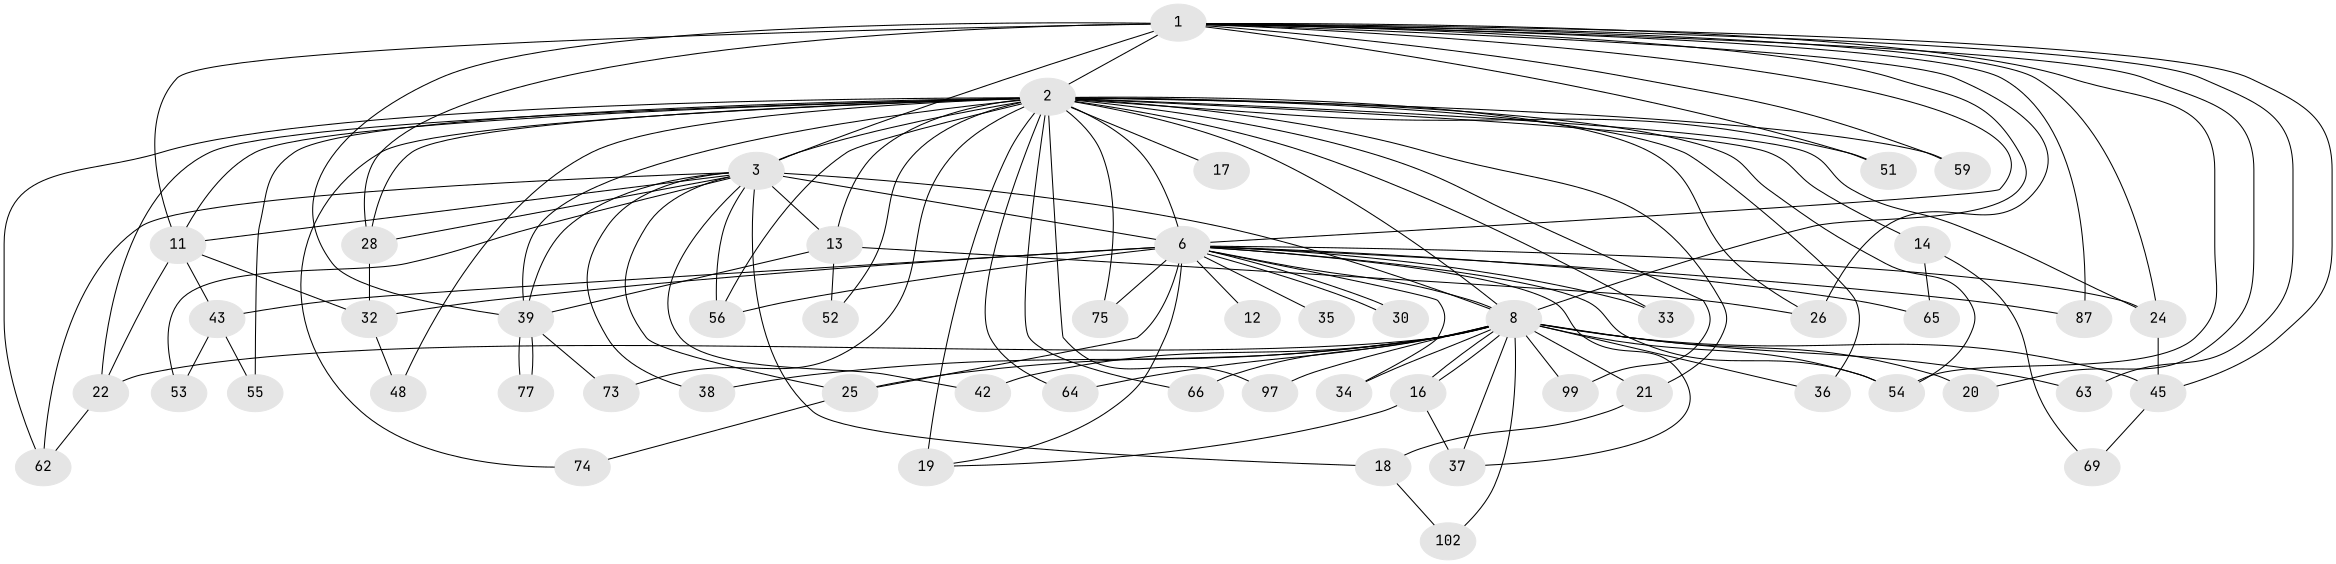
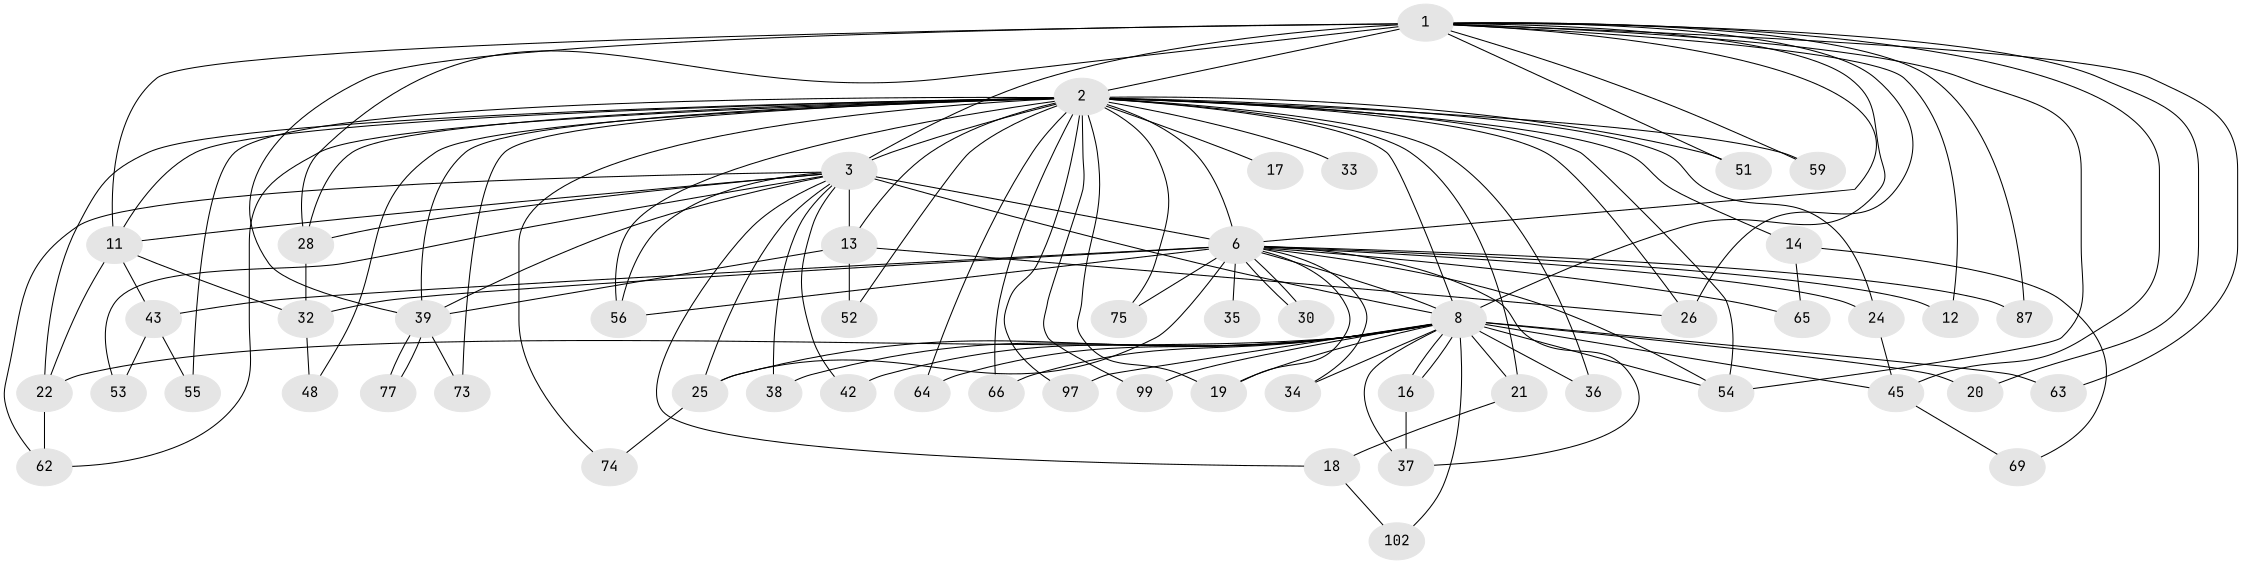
(2023, 74) -> (1866, 64)
(1429, 265) -> none
(1178, 450) -> (1345, 347)
